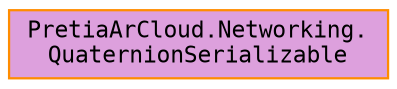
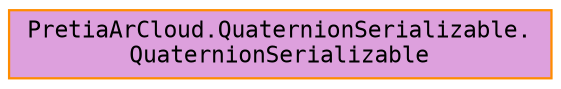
(199, 44) -> (280, 44)
